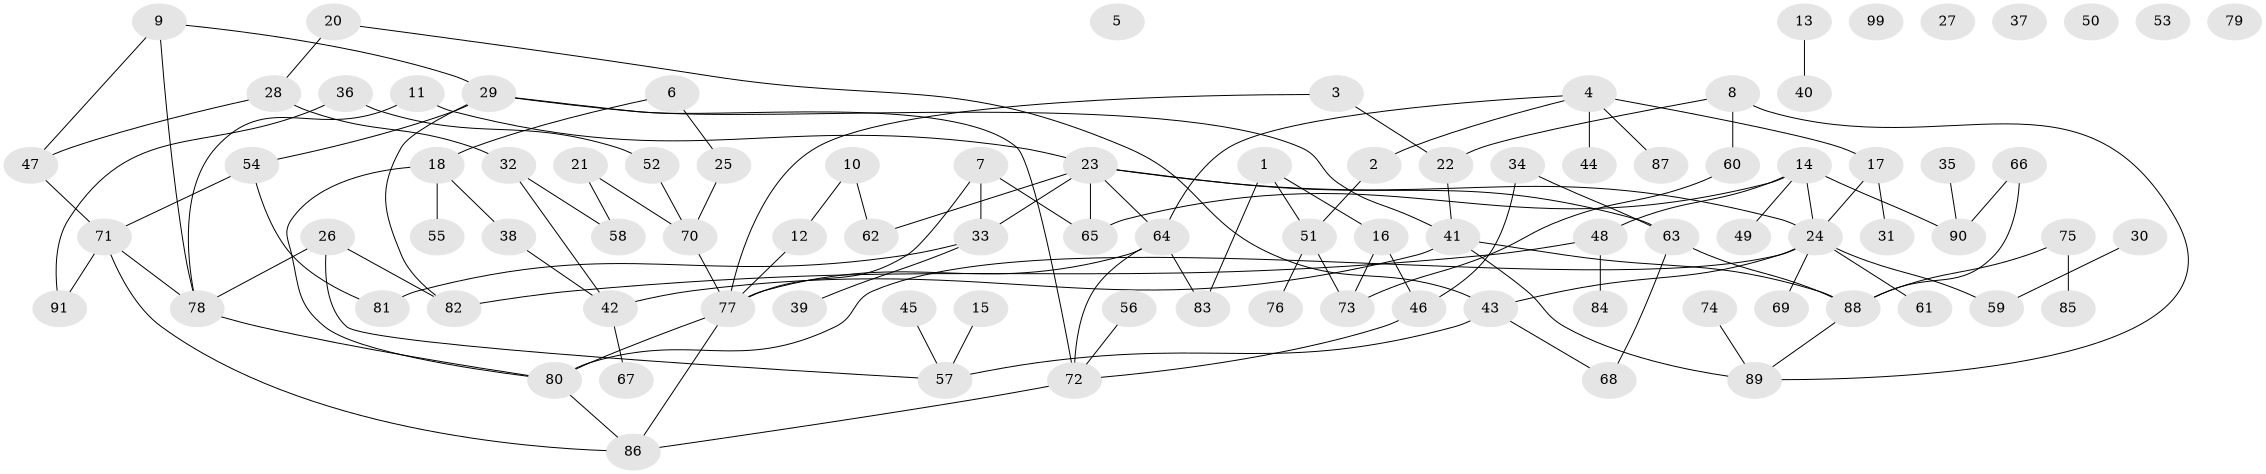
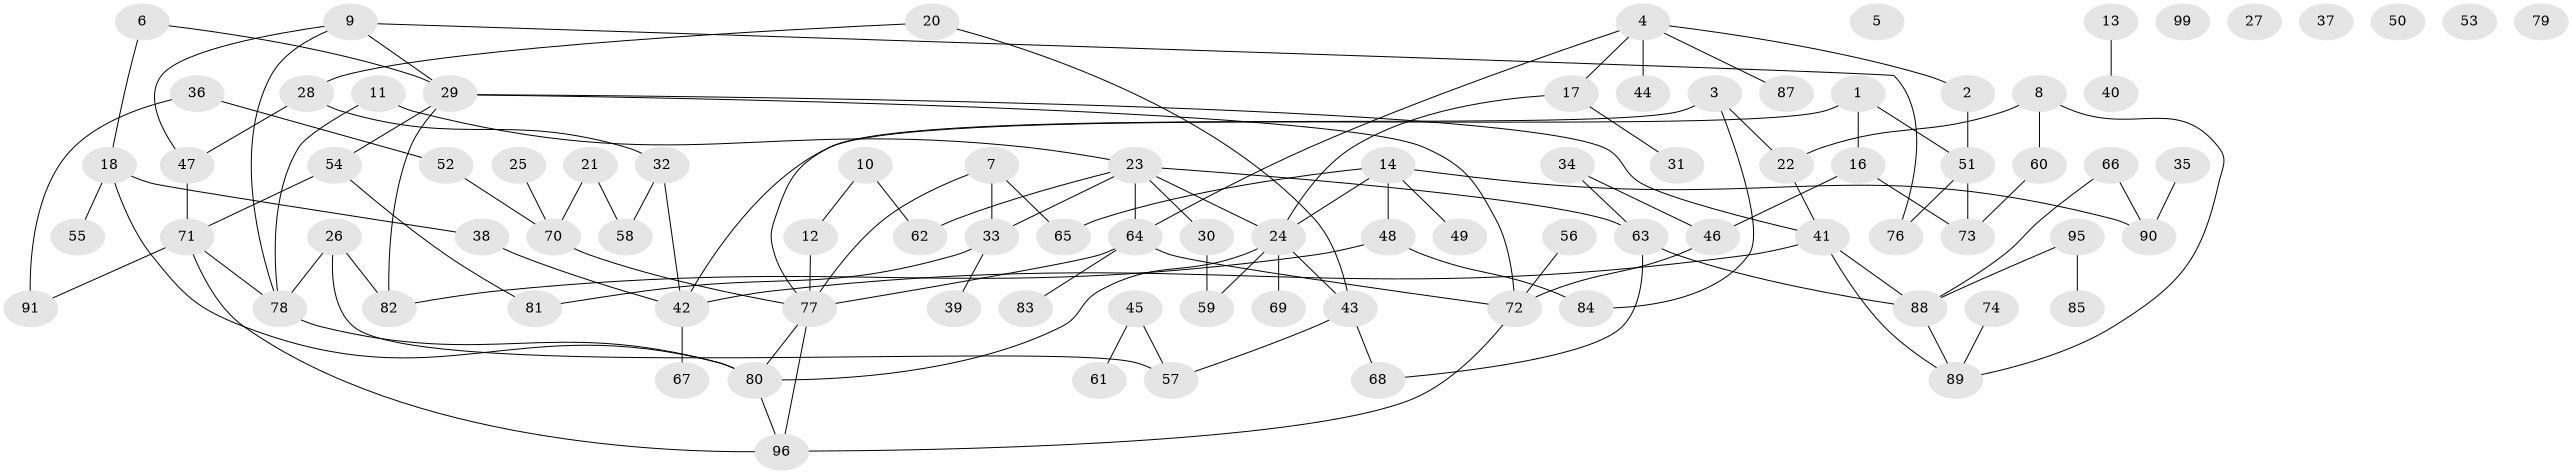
none -> (1211, 51)
(698, 129) -> (307, 48)
(1090, 201) -> (1175, 205)
(2068, 237) -> (2077, 237)
(1233, 240) -> (1232, 122)
none -> (1751, 248)
(1870, 273) -> (1117, 345)
(981, 309) -> none
(633, 452) -> (782, 452)
